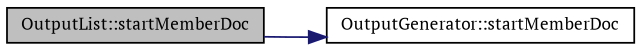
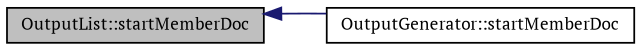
(286, 37) -> (304, 14)
